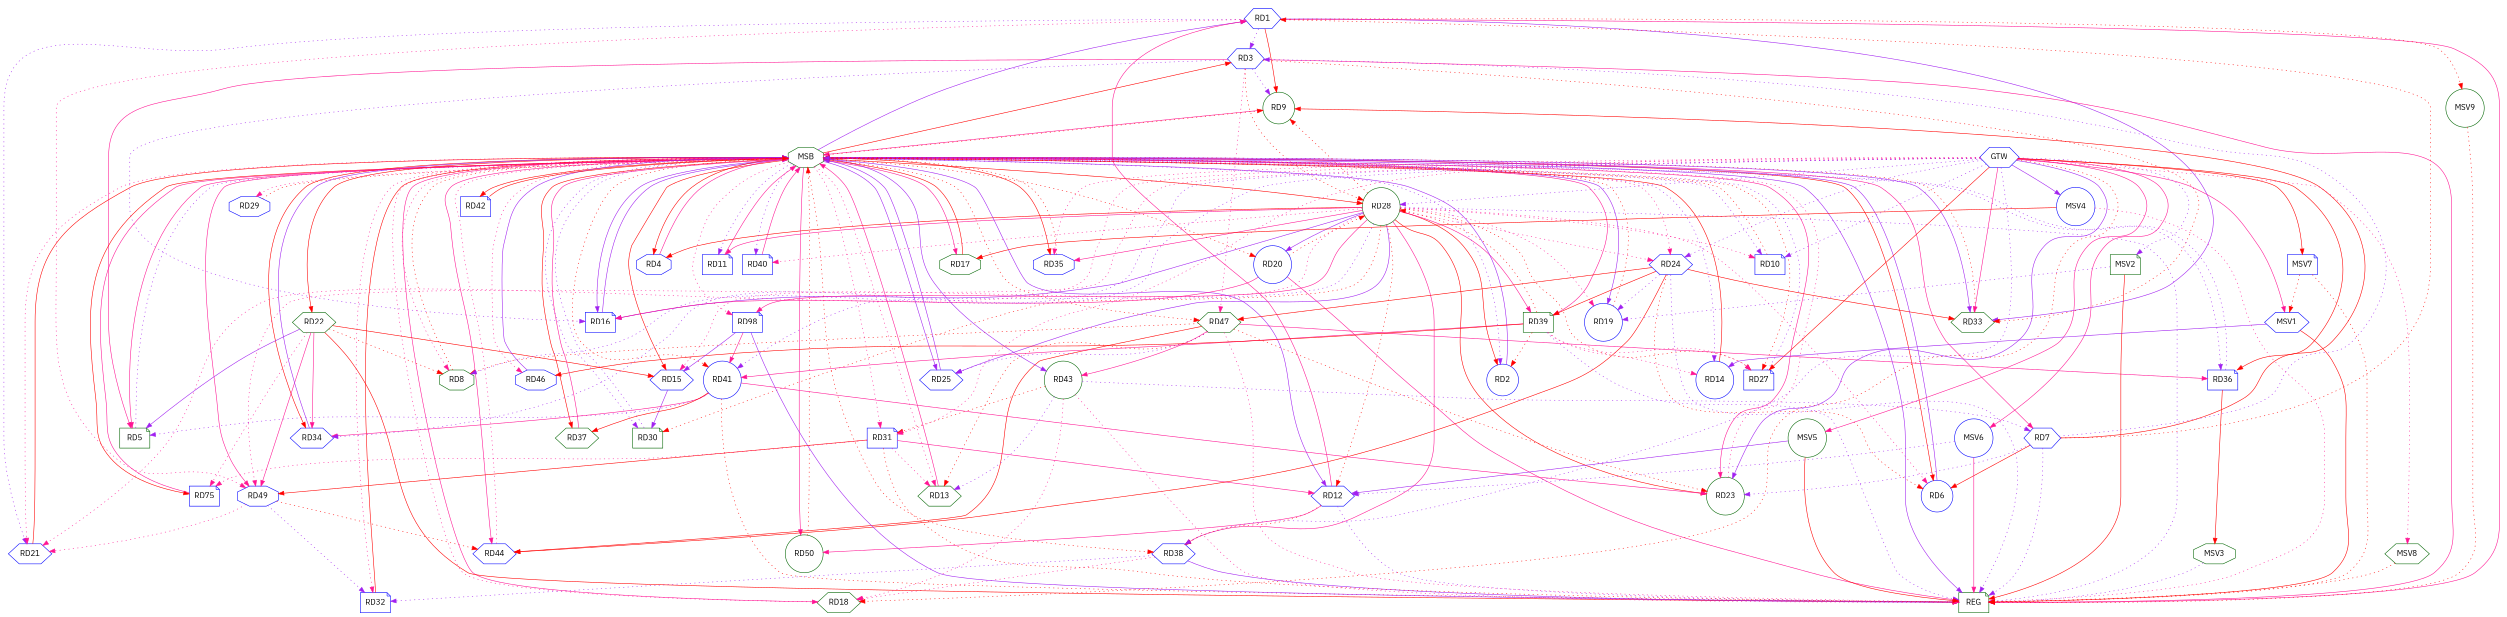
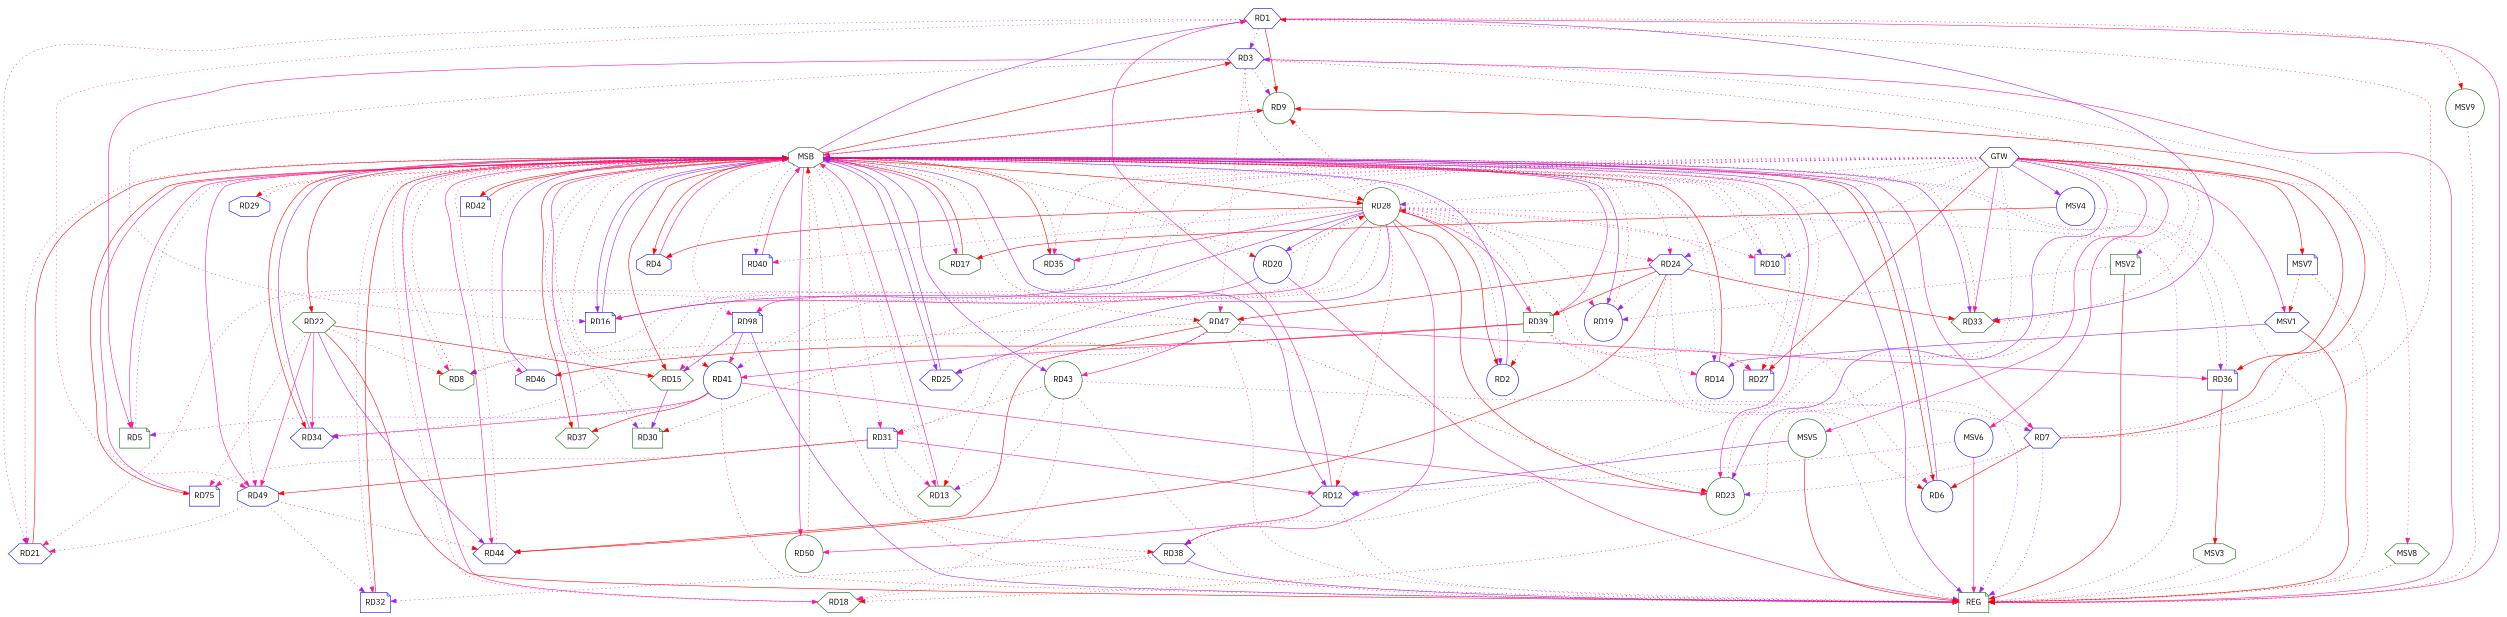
(523, 167) -> (523, 167)
(717, 265) -> none
(222, 372) -> (397, 454)
(672, 380) -> (672, 380)
